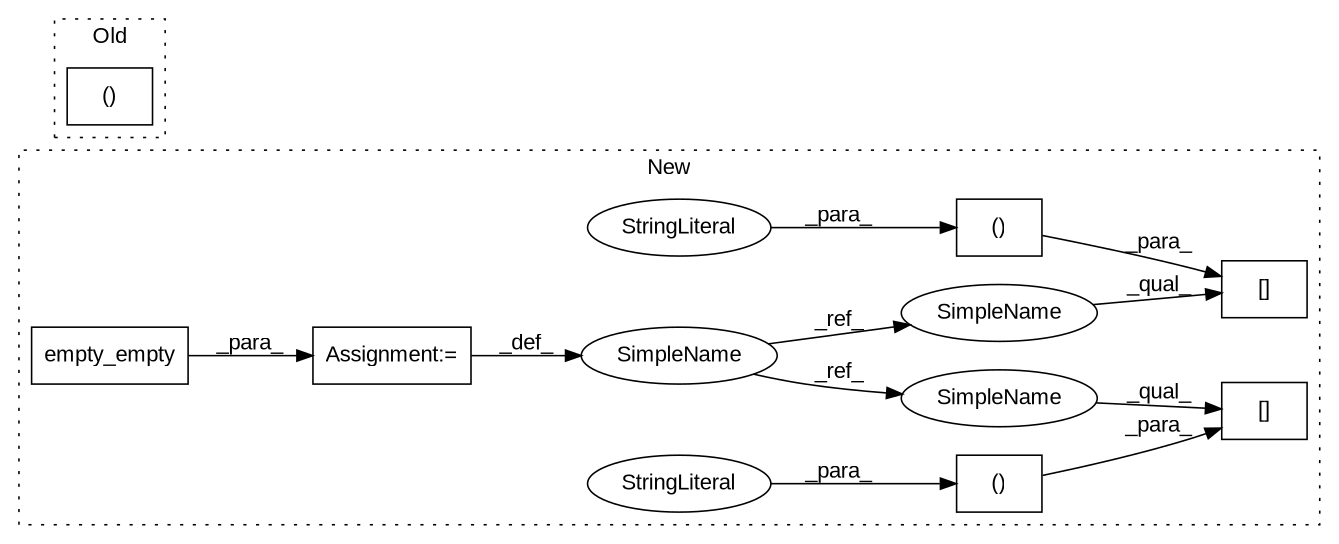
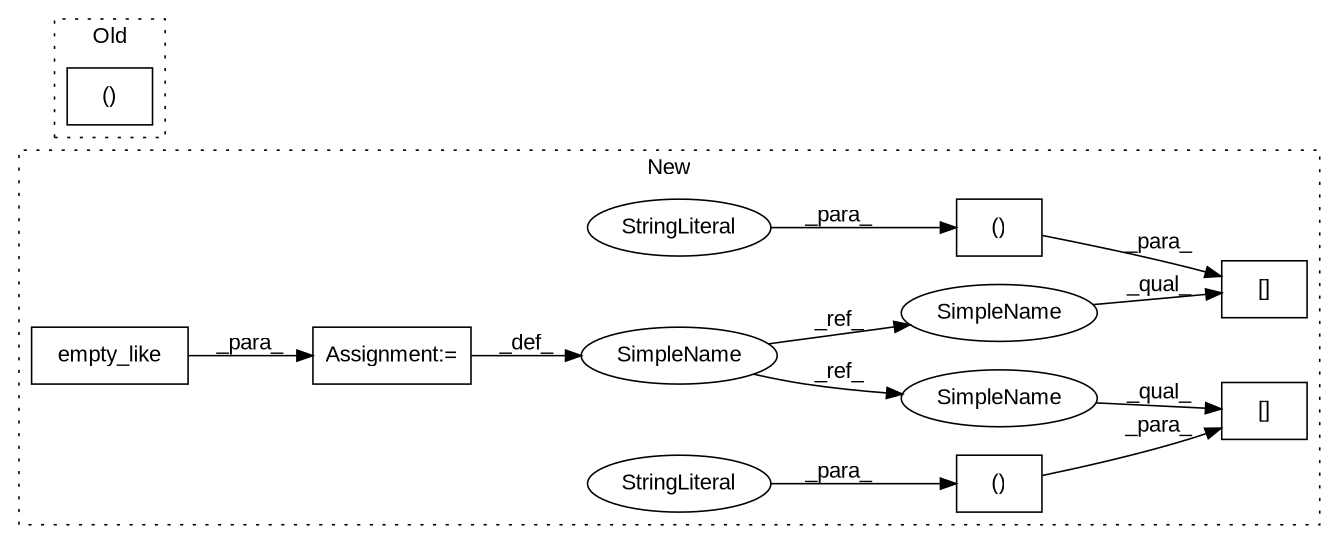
(110, 356) -> (110, 356)
